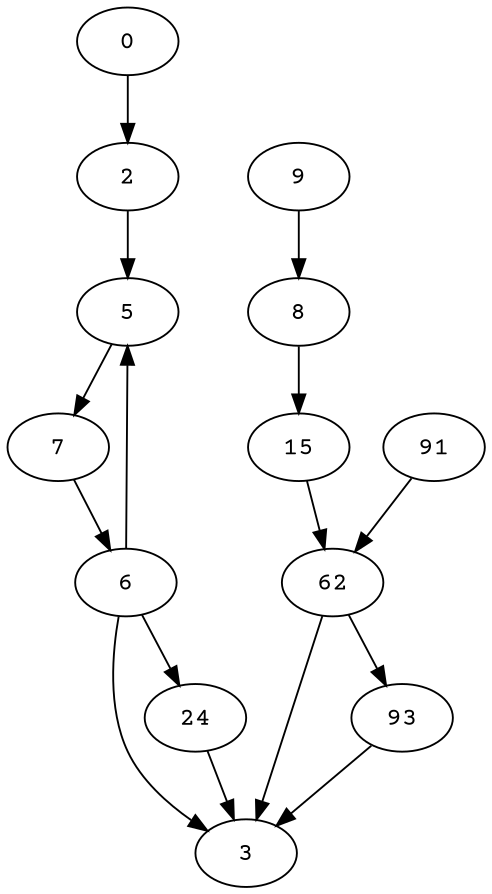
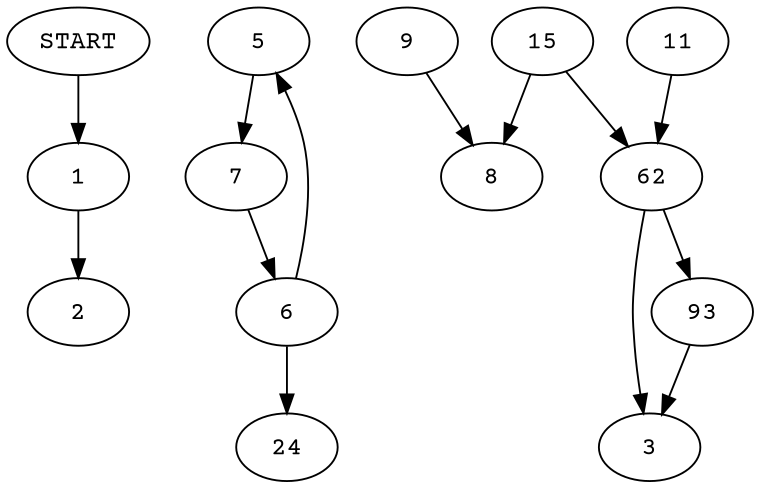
none -> (78, 41)
(128, 41) -> (78, 177)
(128, 235) -> none
(299, 370) -> (521, 100)
(434, 447) -> (678, 41)
(120, 731) -> none
(217, 776) -> none
